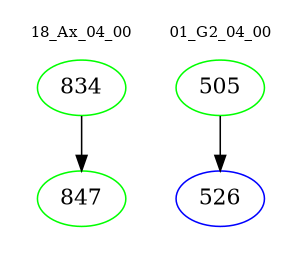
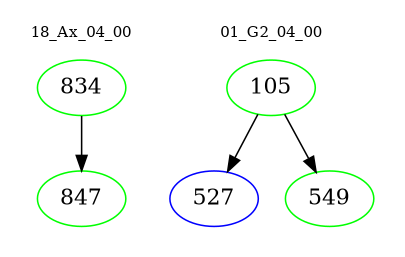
(220, 88) -> (271, 88)
(220, 199) -> (214, 199)
none -> (330, 199)
